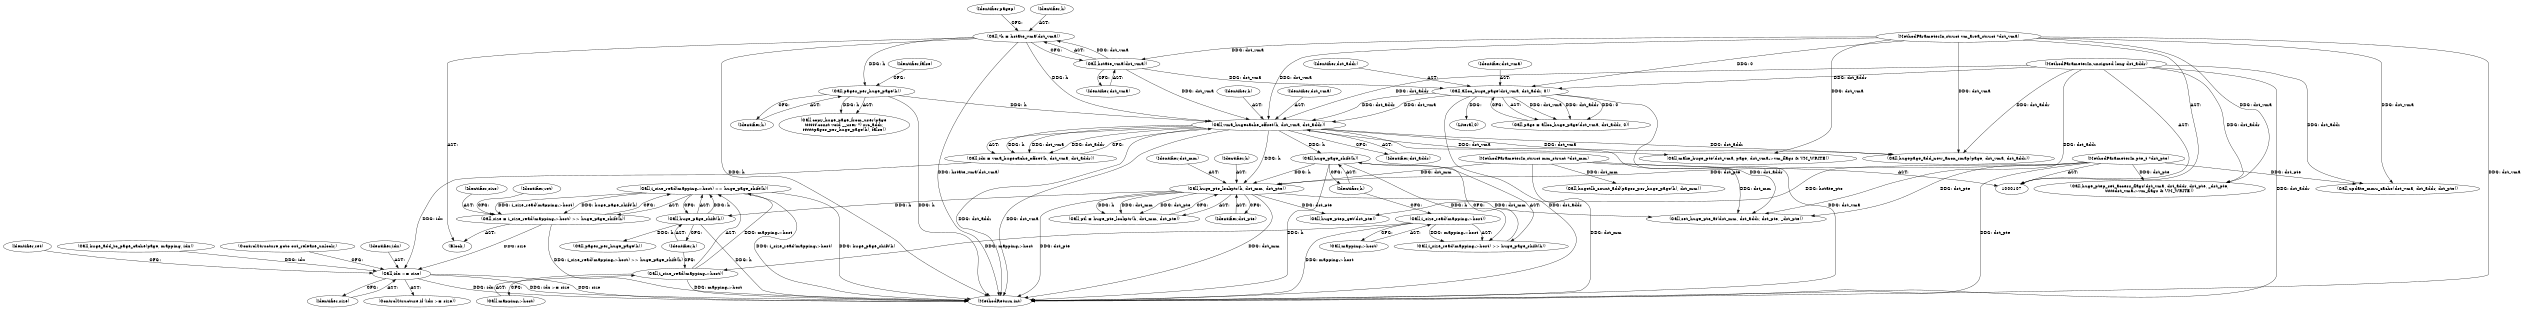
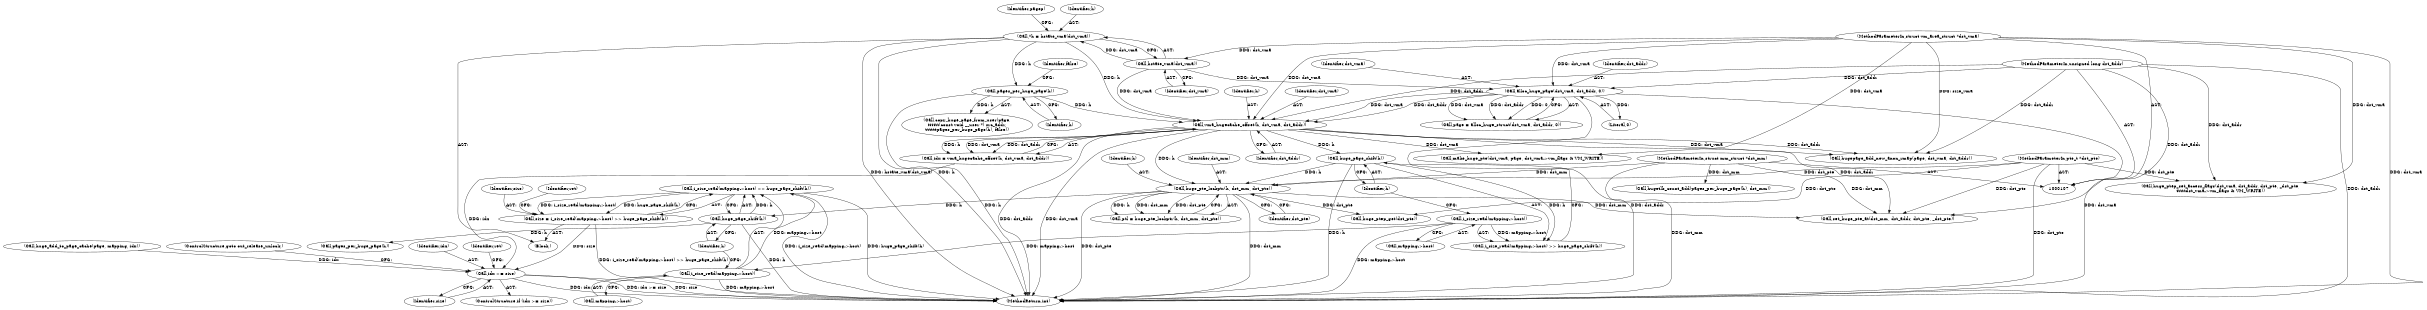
(1745, 64) -> (1574, 64)
(1975, 91) -> (1956, 91)
none -> (1600, 107)
(1571, 125) -> (1502, 125)
(1824, 189) -> (1821, 189)
(2398, 189) -> none
(1242, 205) -> (1286, 205)
